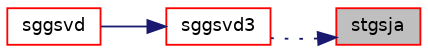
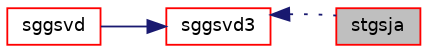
(294, 39) -> (313, 14)
